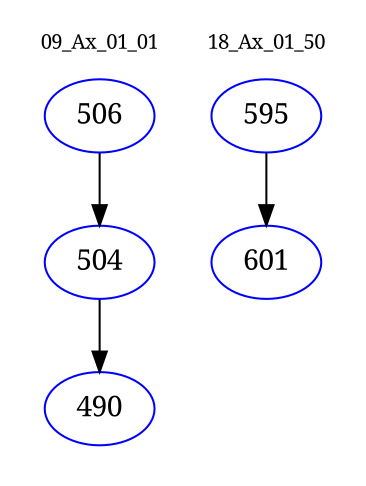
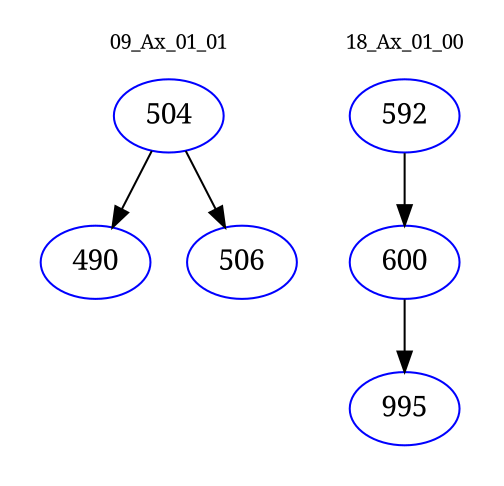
(266, 44) -> (405, 44)
(266, 116) -> (405, 116)
(100, 179) -> (201, 180)
(266, 262) -> (405, 262)
none -> (405, 409)
